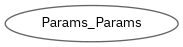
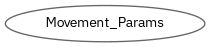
(92, 24) -> (105, 24)
